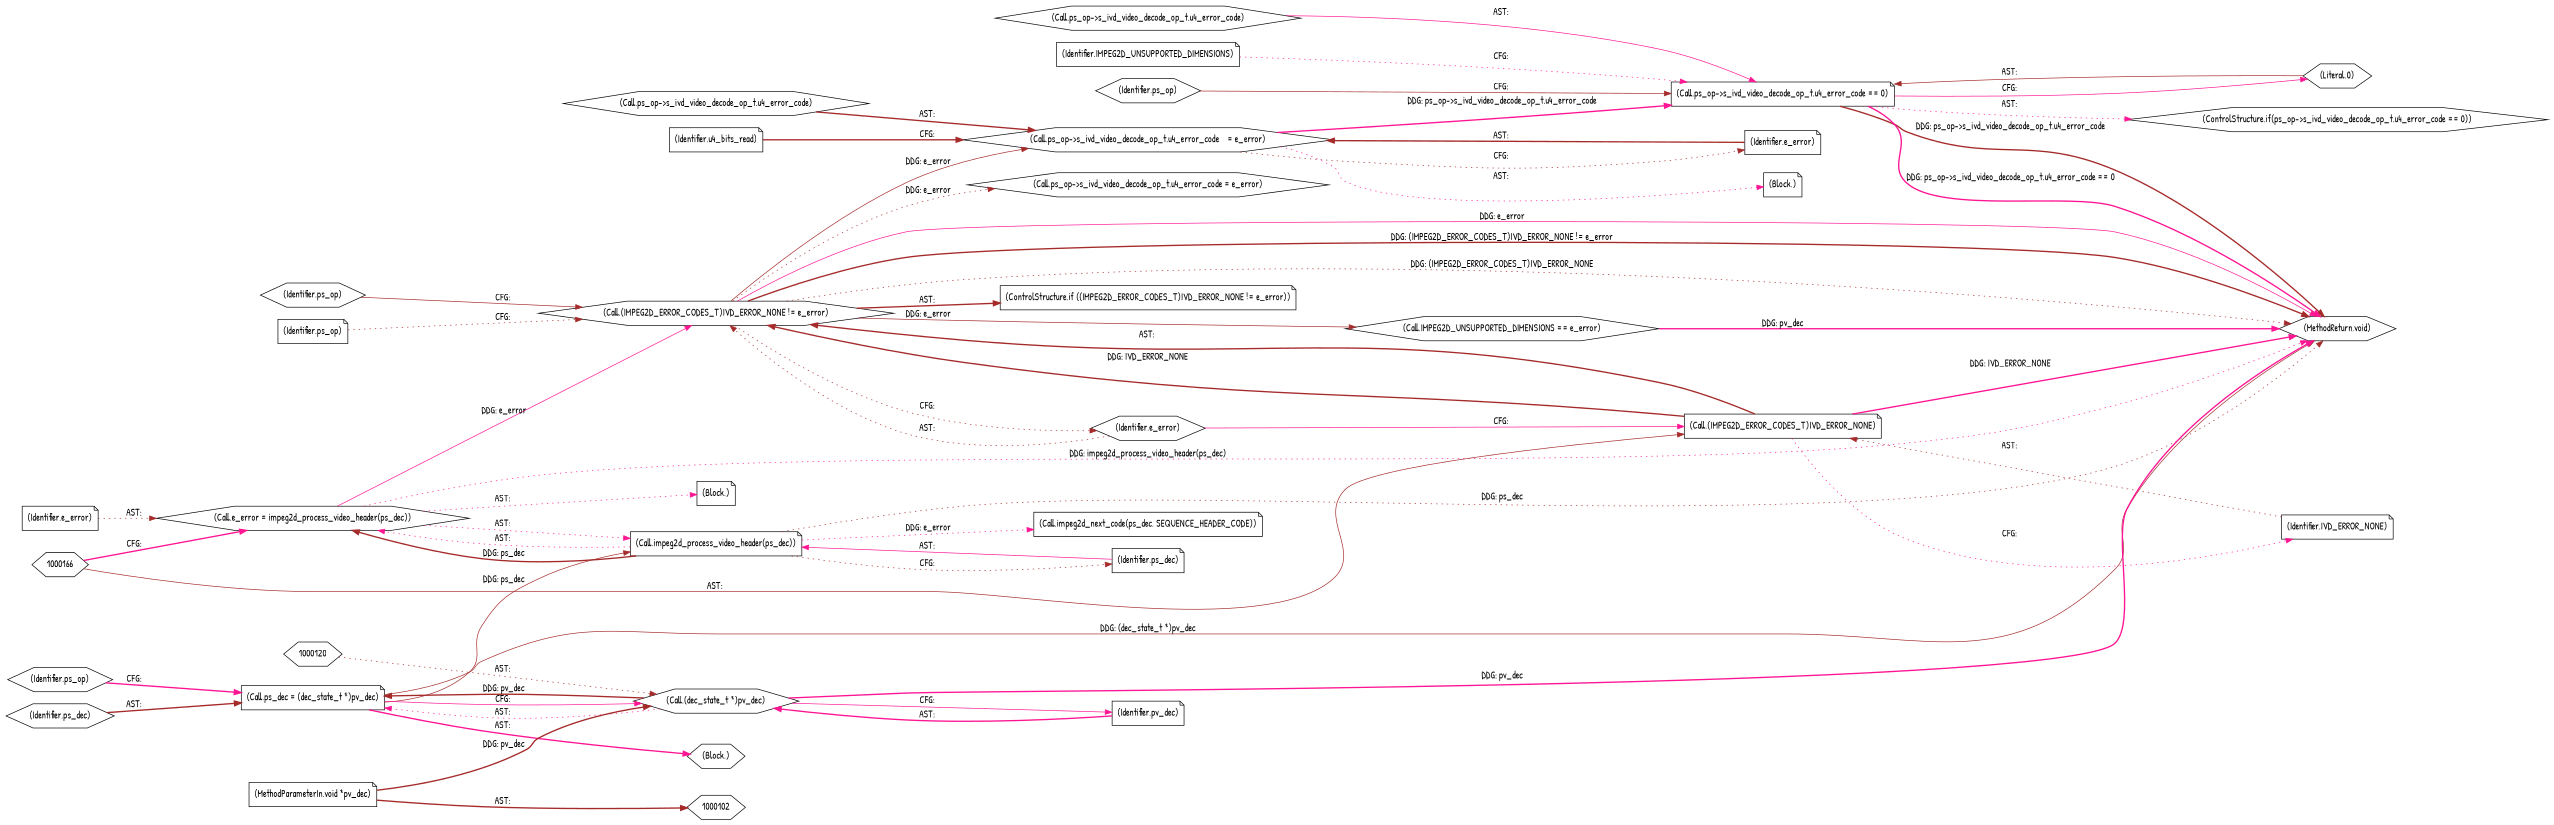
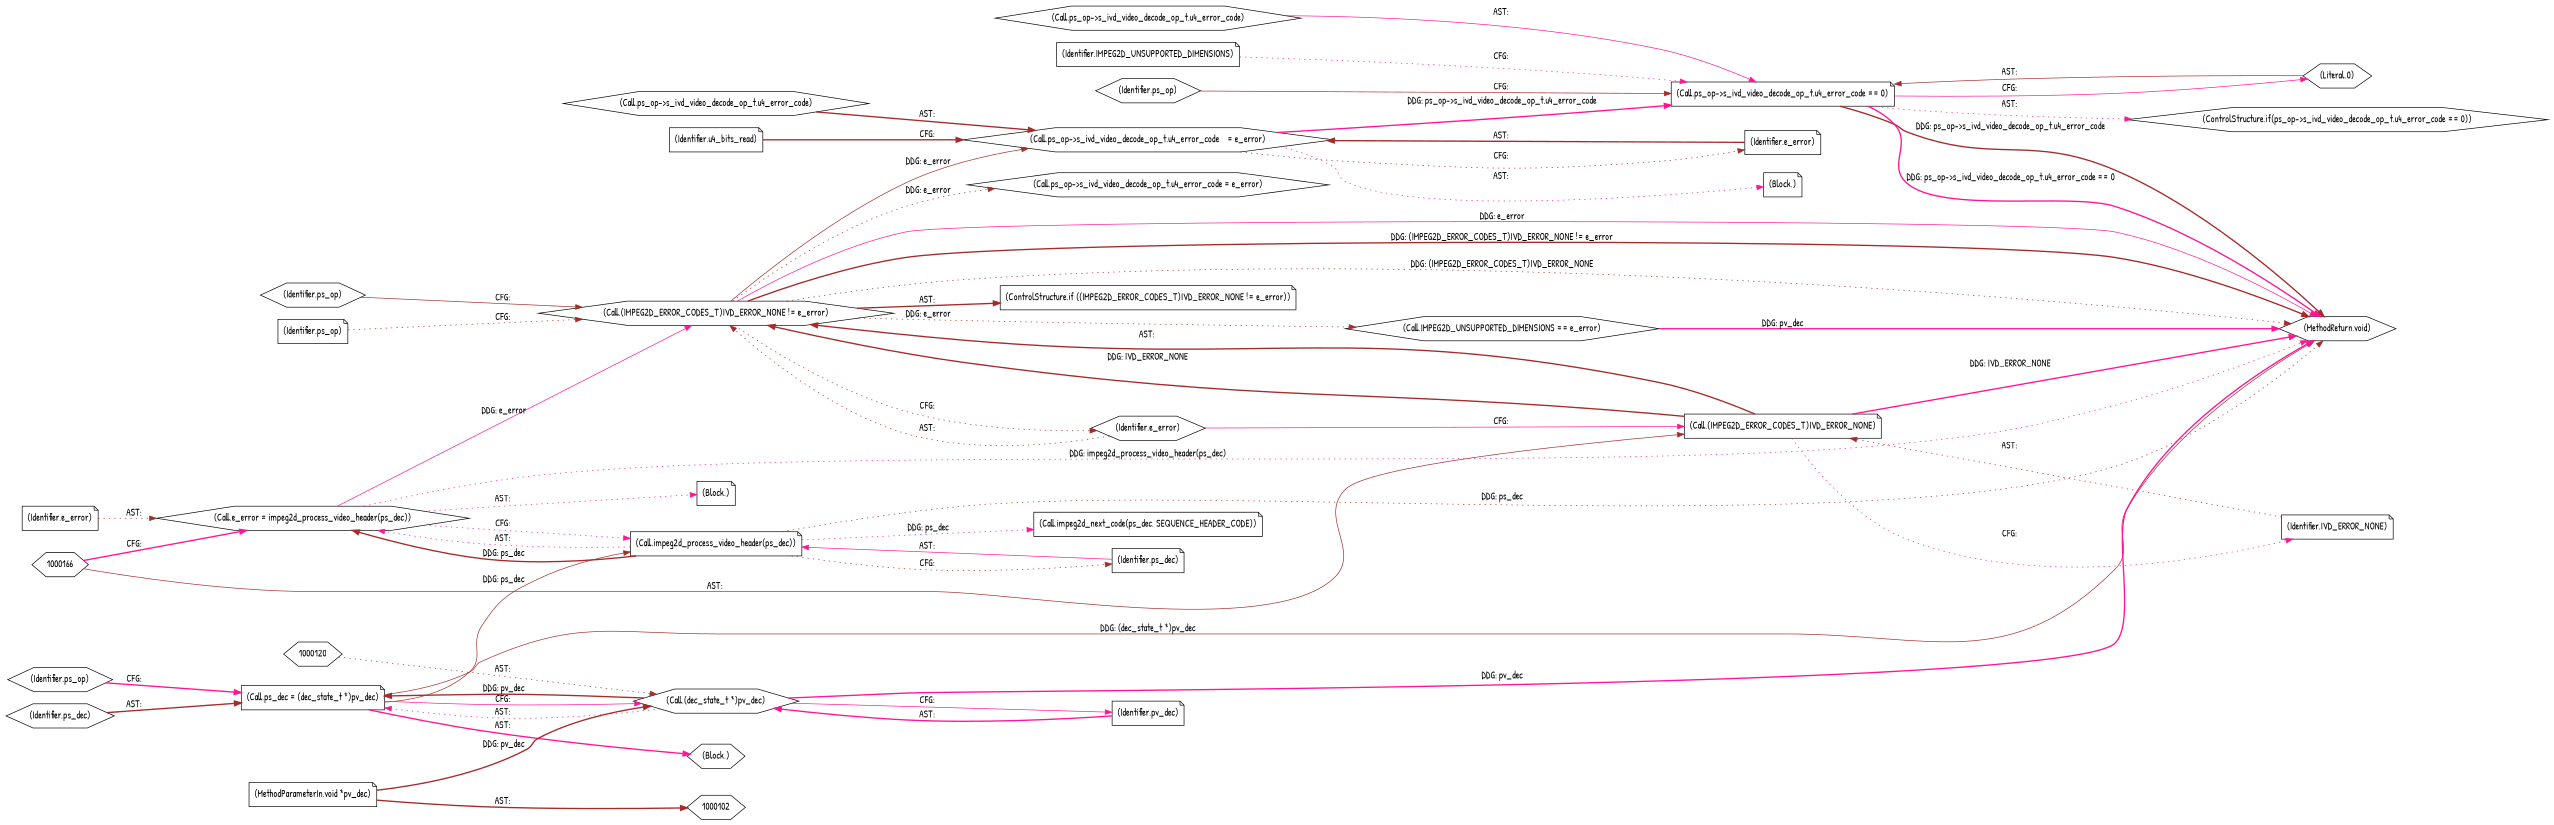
(1104, 323) -> (1104, 323)
(504, 524) -> (504, 524)
(928, 528) -> (928, 528)
